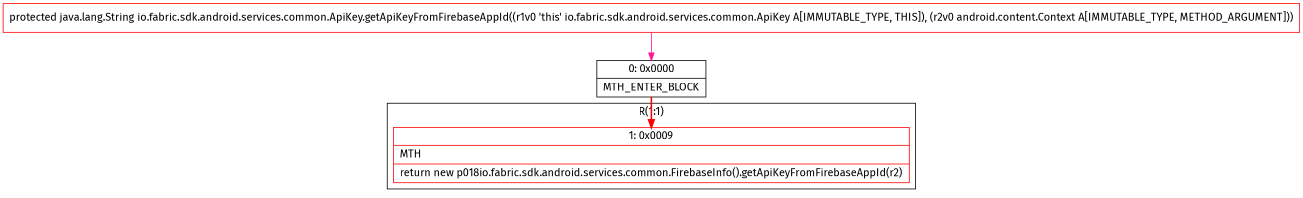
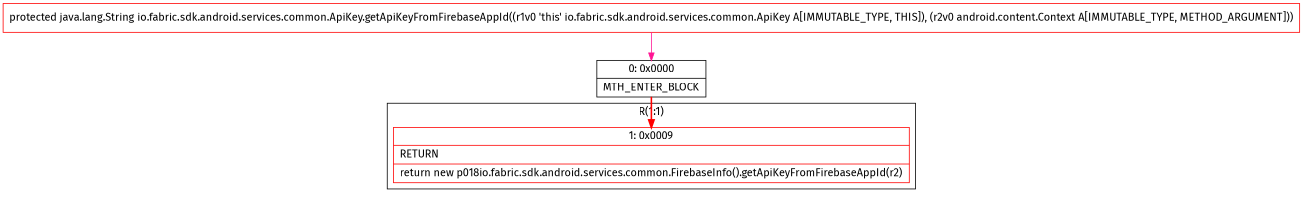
(411, 154) -> (420, 154)
